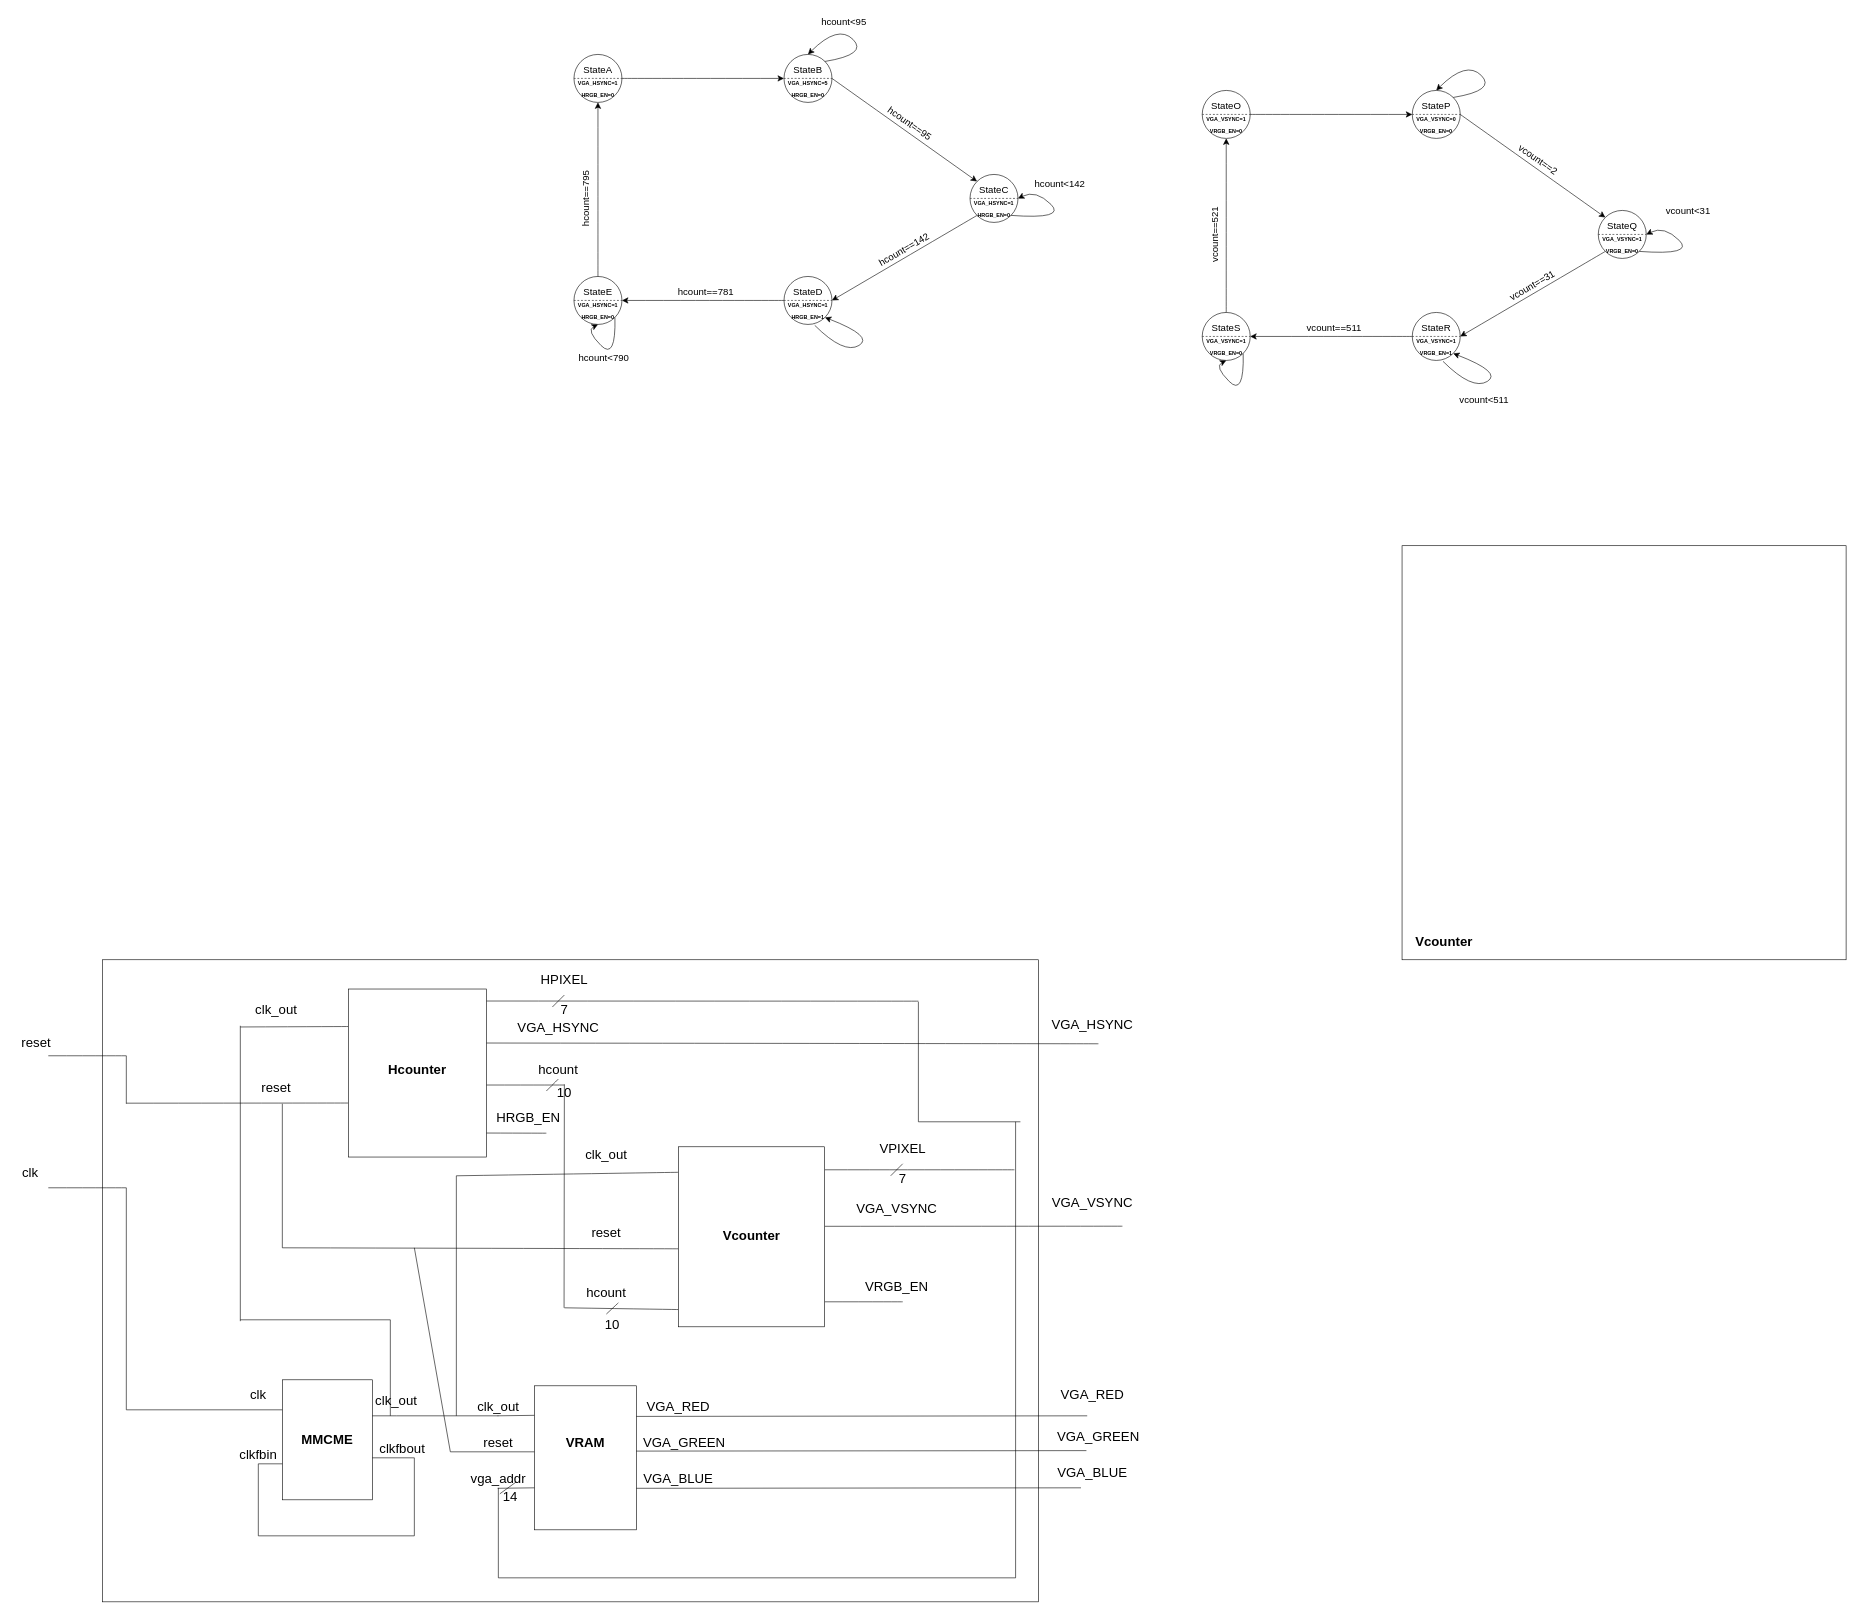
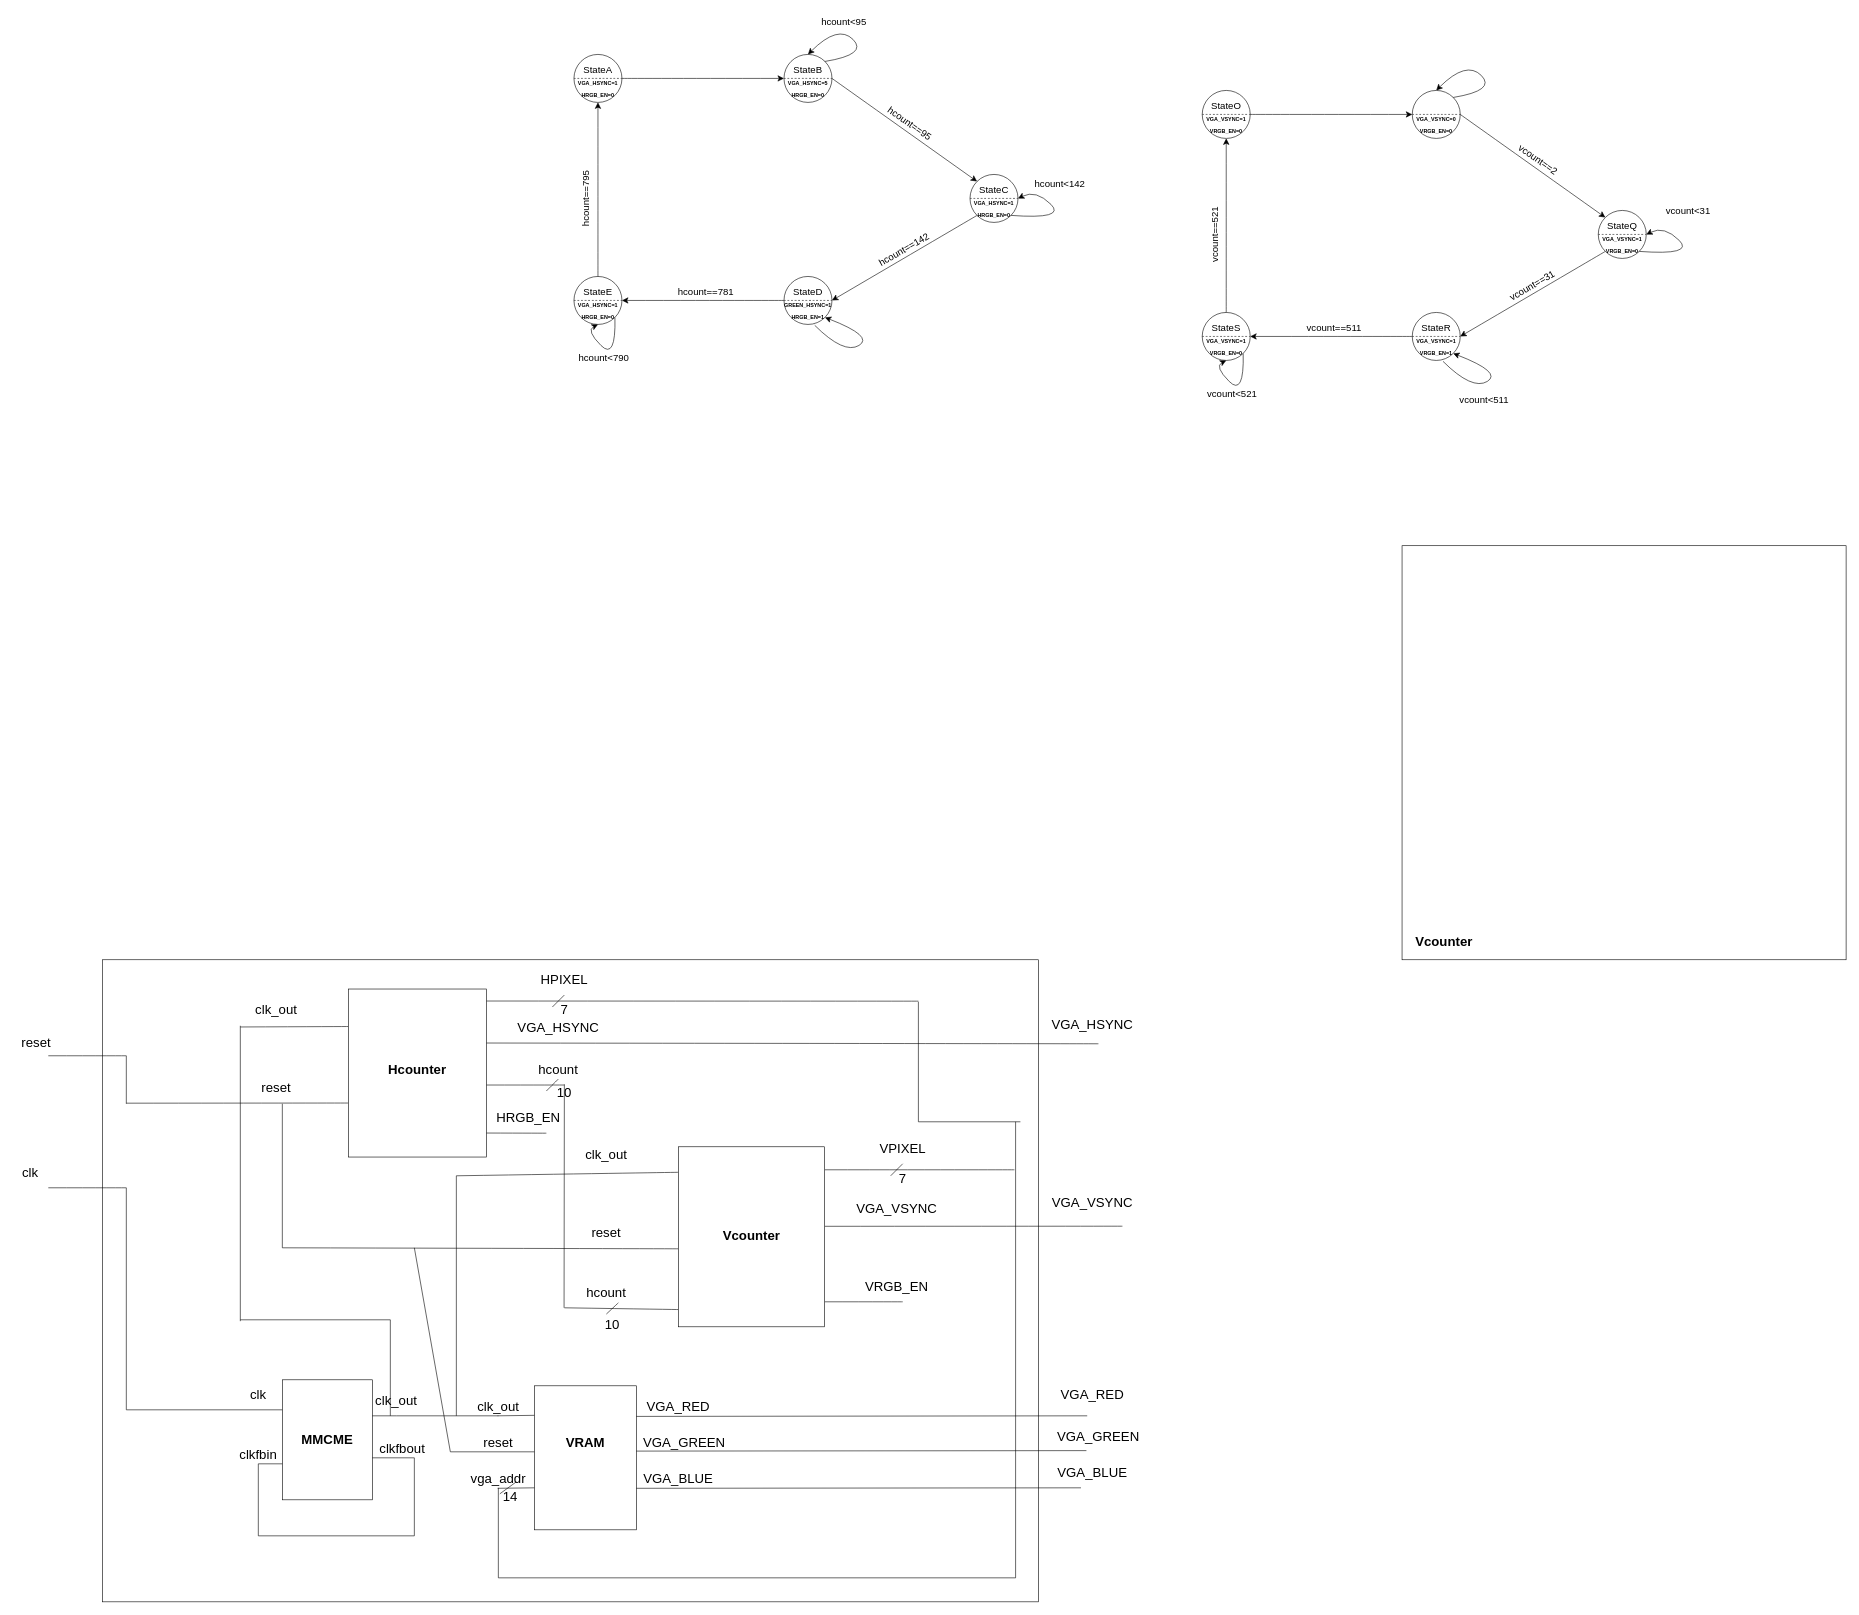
(1436, 105) -> none
(808, 309) -> (808, 309)
none -> (1232, 393)
